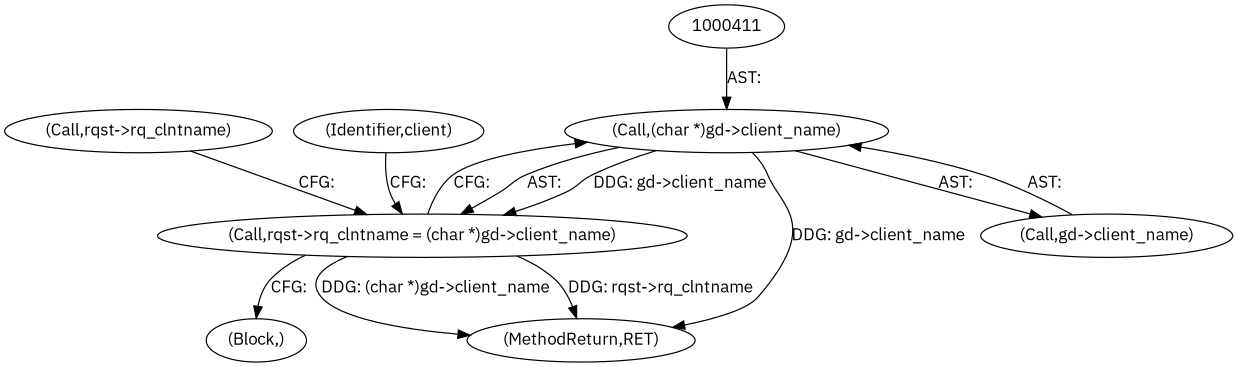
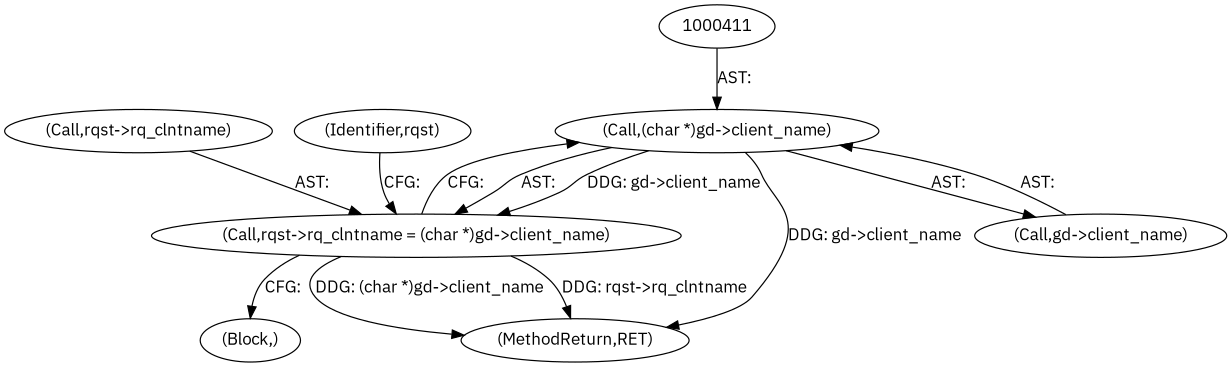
(389, 131) -> (383, 131)
(319, 183) -> (314, 183)
